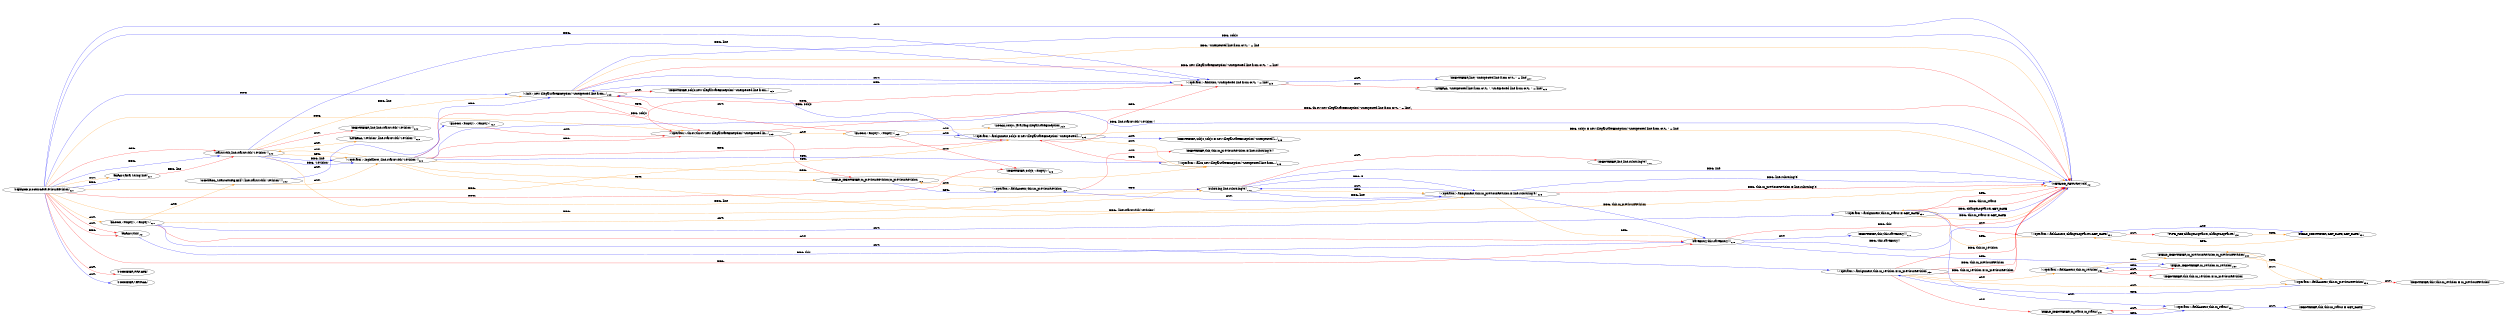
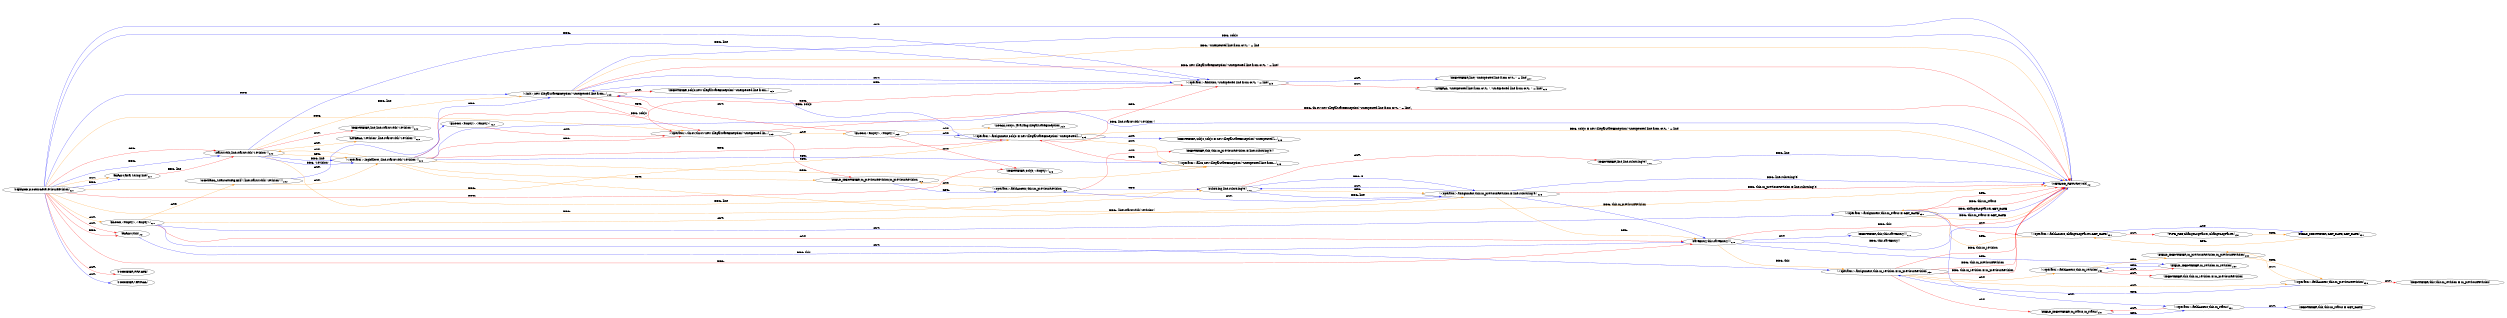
(1646, 170) -> (1858, 155)
none -> (1778, 266)
